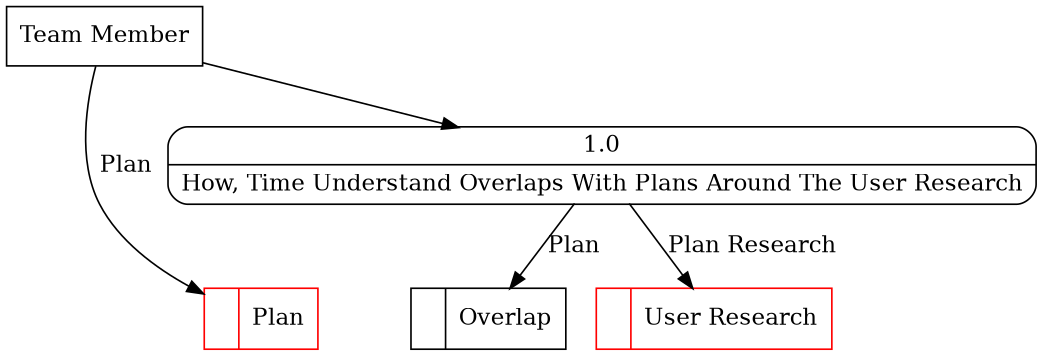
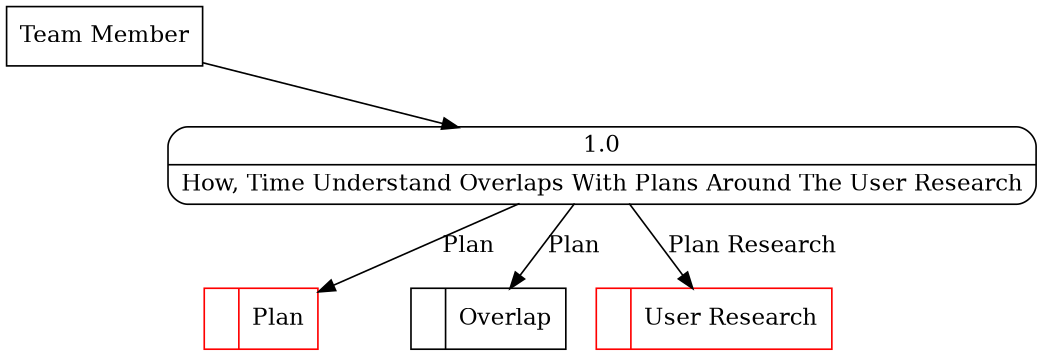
(96, 196) -> (427, 244)
